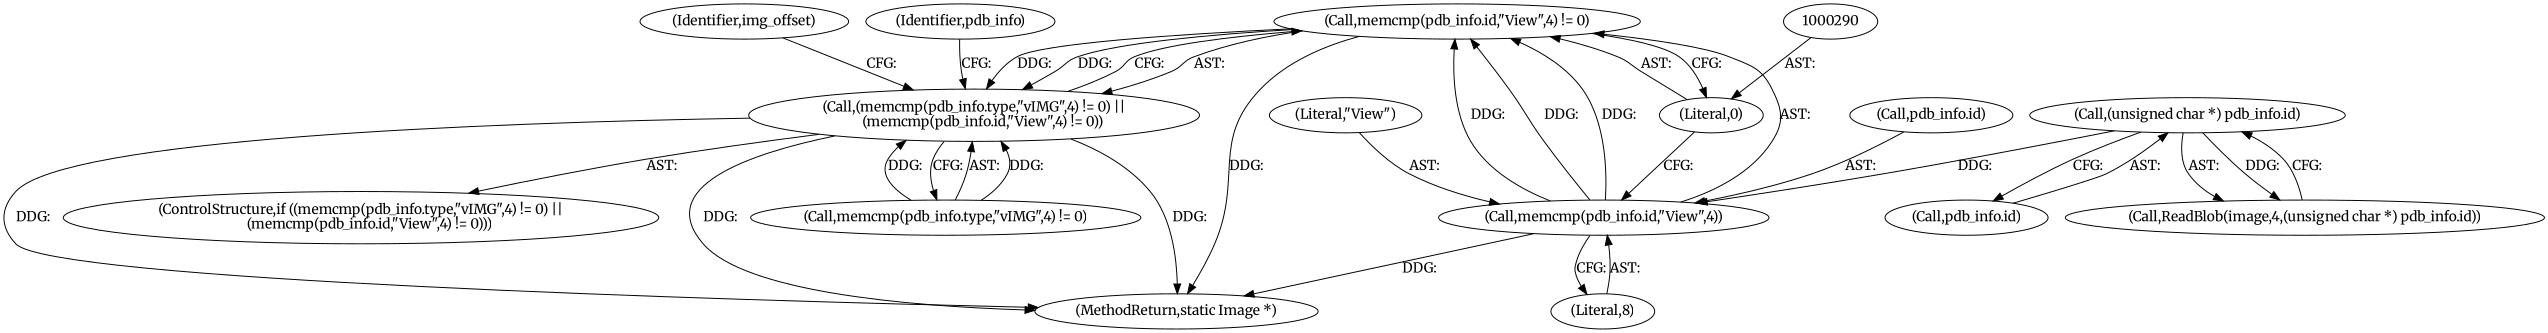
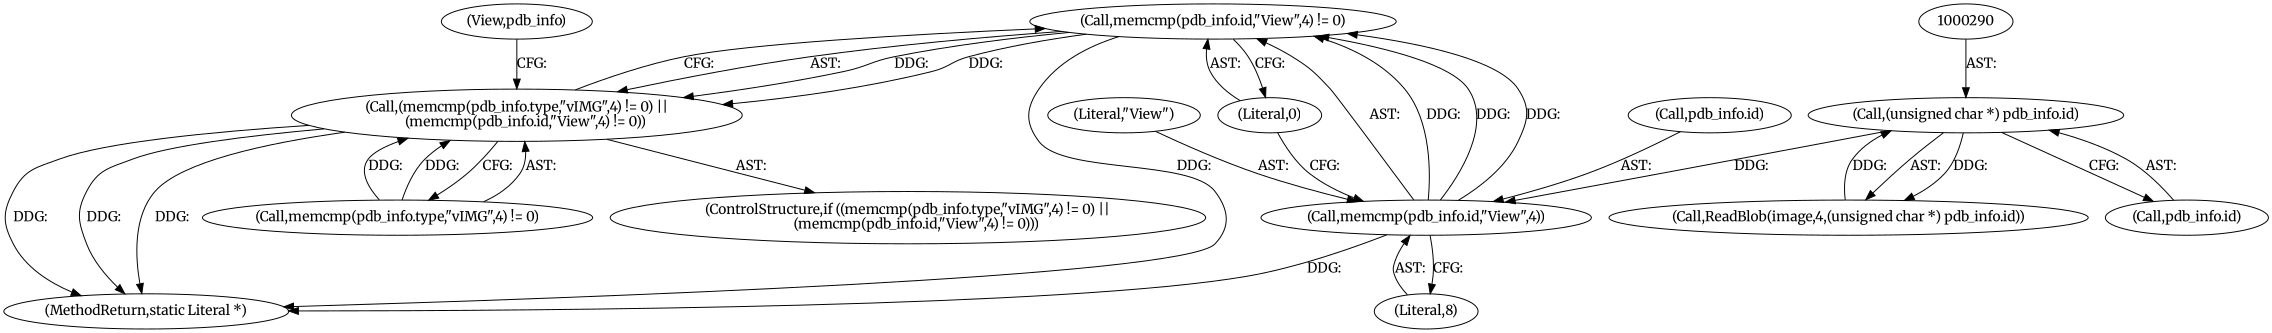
(744, 22) -> none
(960, 22) -> (517, 22)
(1775, 65) -> (1966, 63)
(2309, 166) -> (1872, 166)
(1176, 311) -> (146, 311)
